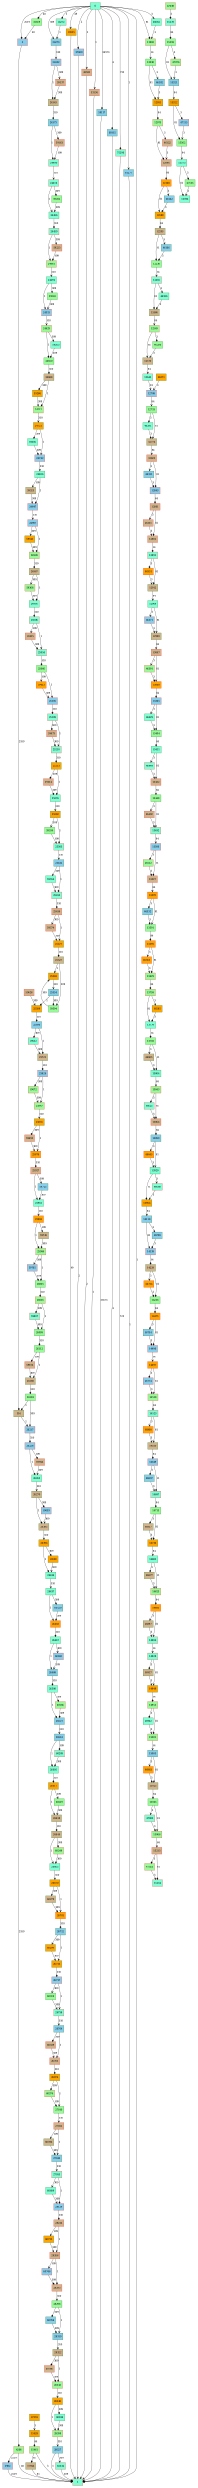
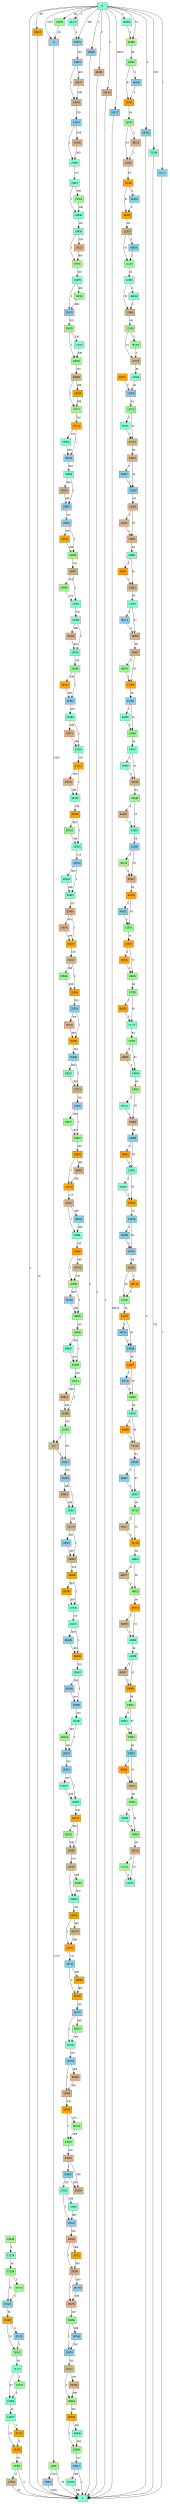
(53, 1000) -> (72, 1016)
(33, 1090) -> (68, 1122)
(52, 2149) -> (71, 2182)
none -> (11, 2417)
